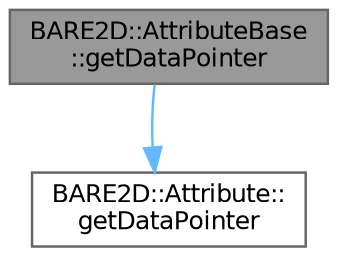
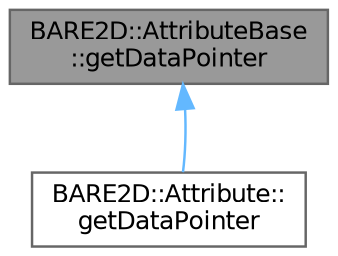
(152, 116) -> (185, 141)
